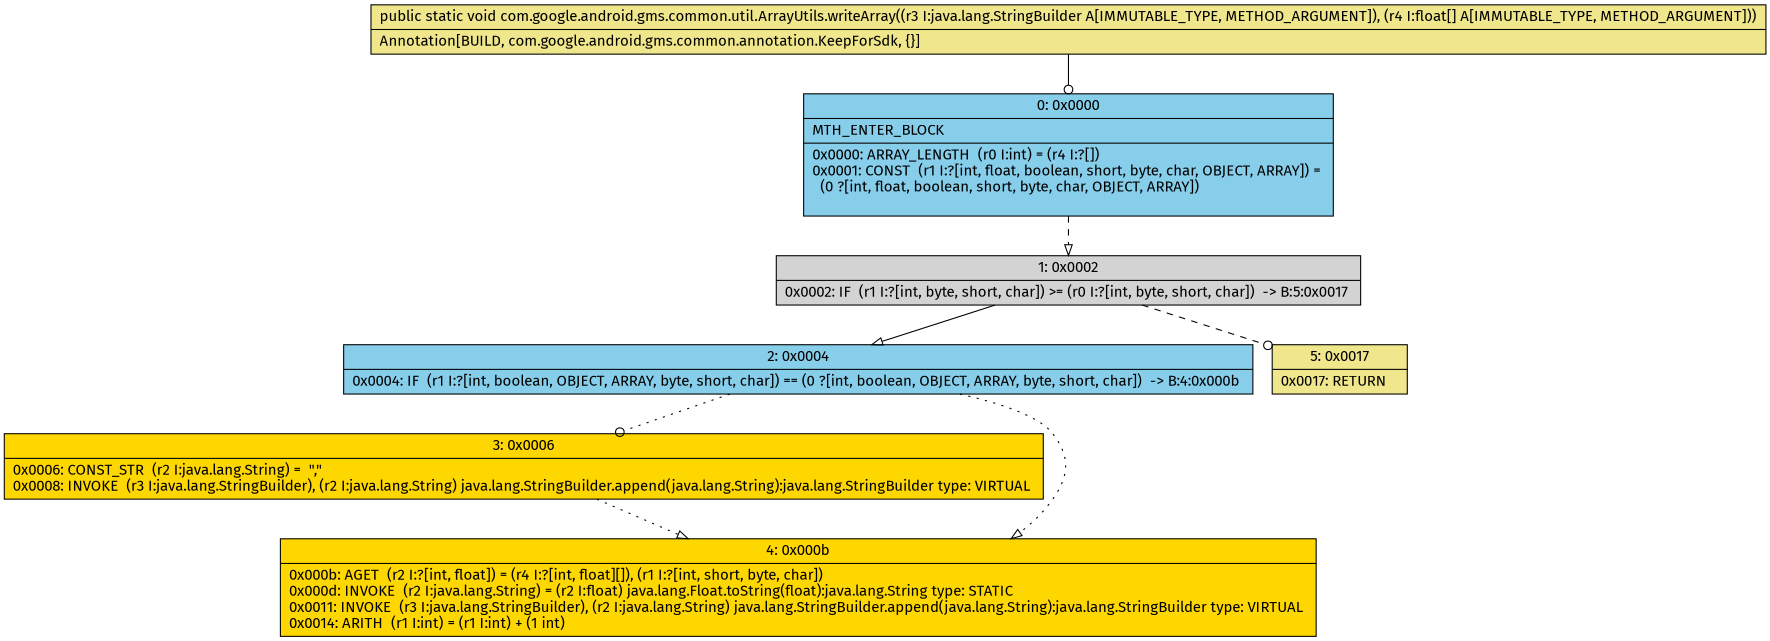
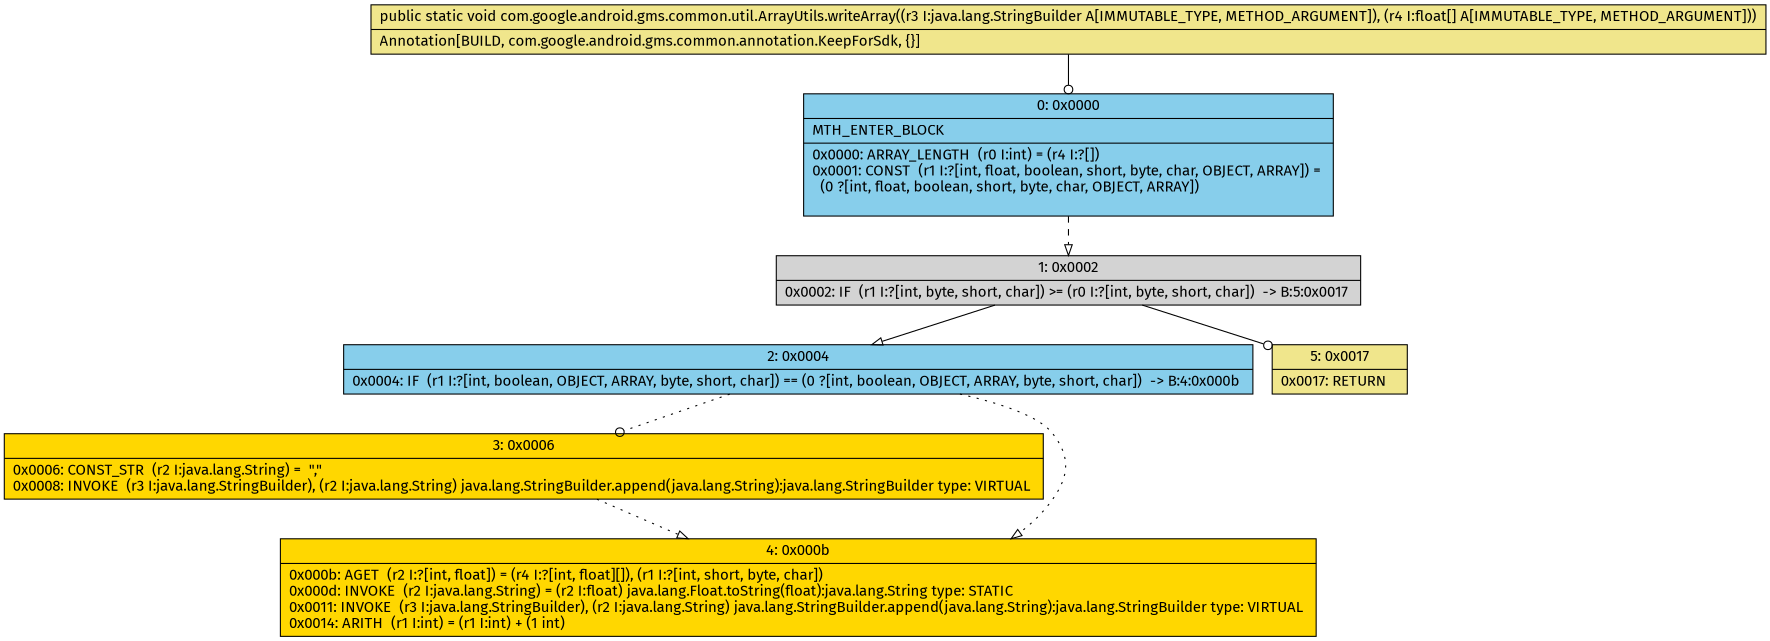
(1203, 324) -> (1203, 324)
